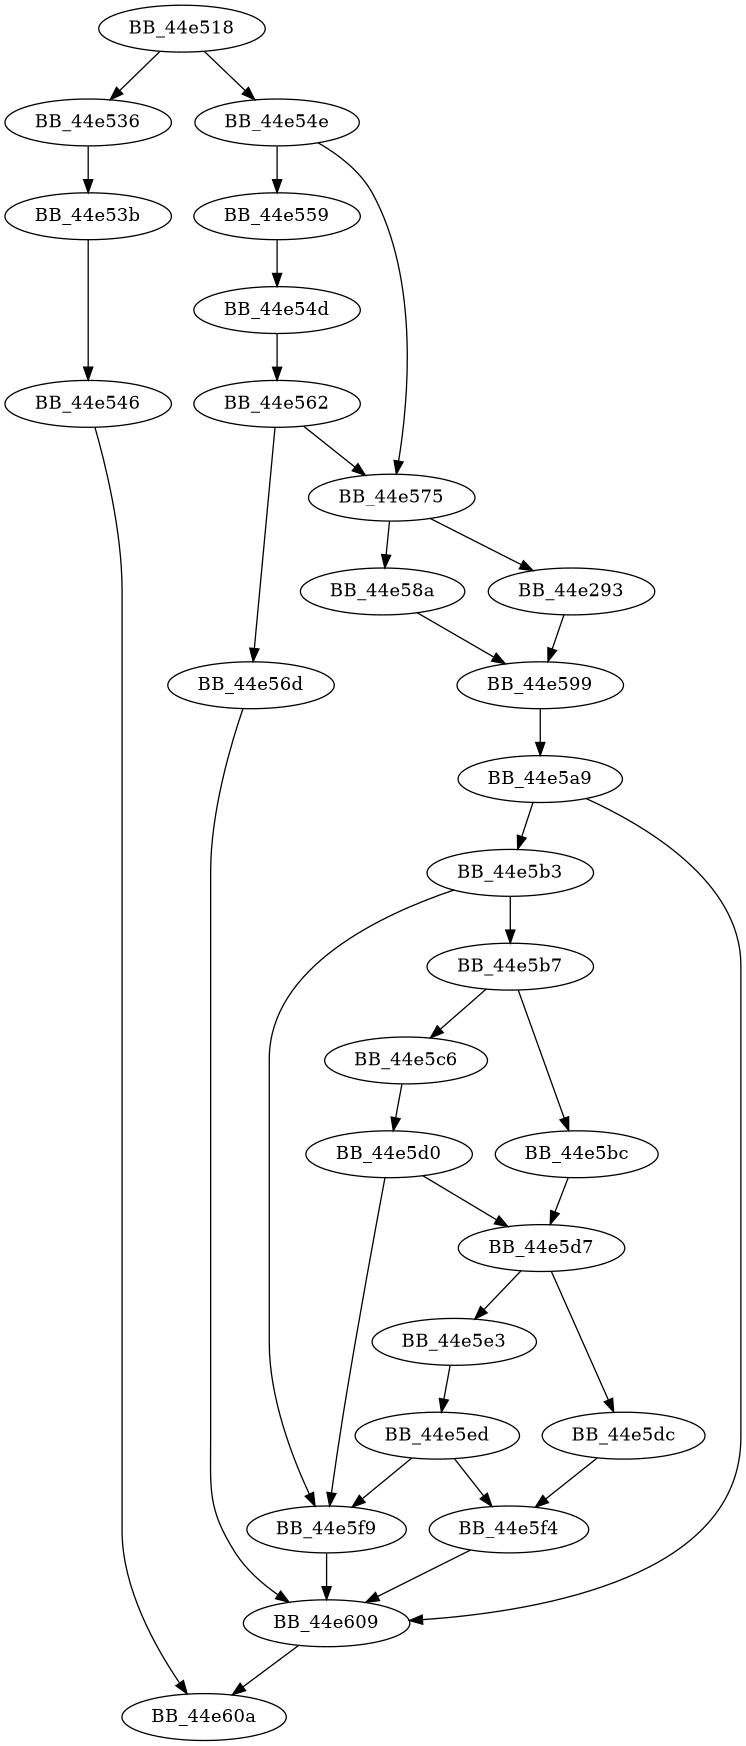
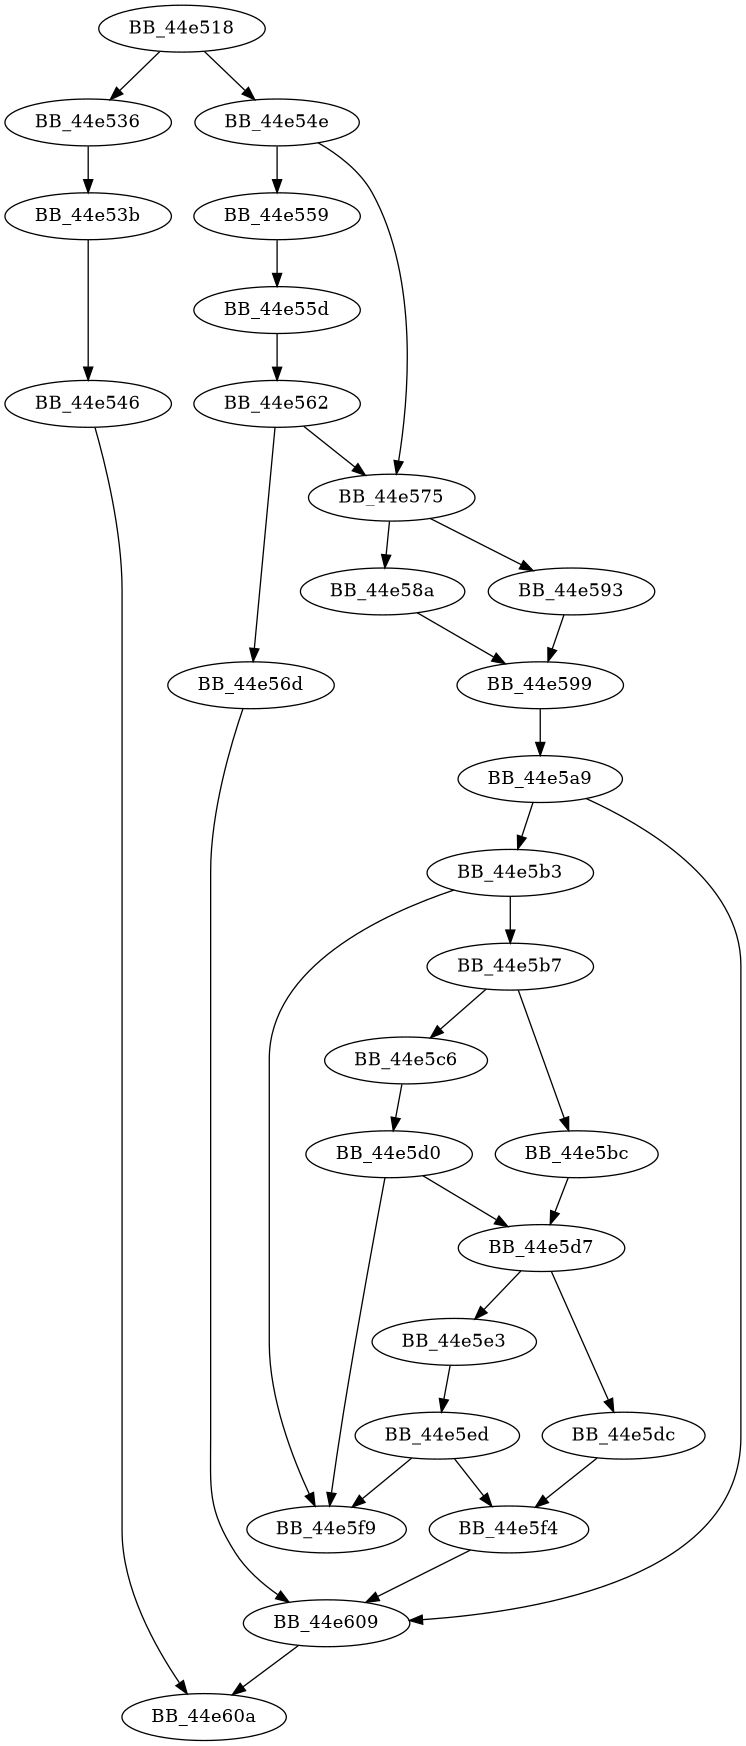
(277, 310) -> (277, 310)
(572, 591) -> (572, 591)
(327, 1570) -> none
